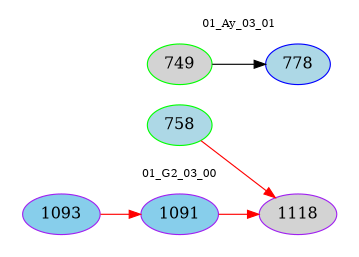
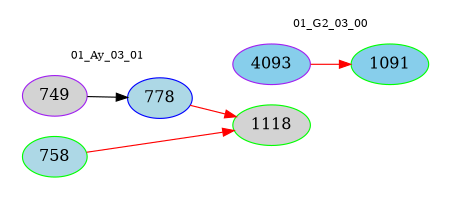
(180, 64) -> (55, 96)
(61, 214) -> (272, 64)
(180, 214) -> (390, 64)
(233, 214) -> (208, 110)
(298, 214) -> (272, 125)
